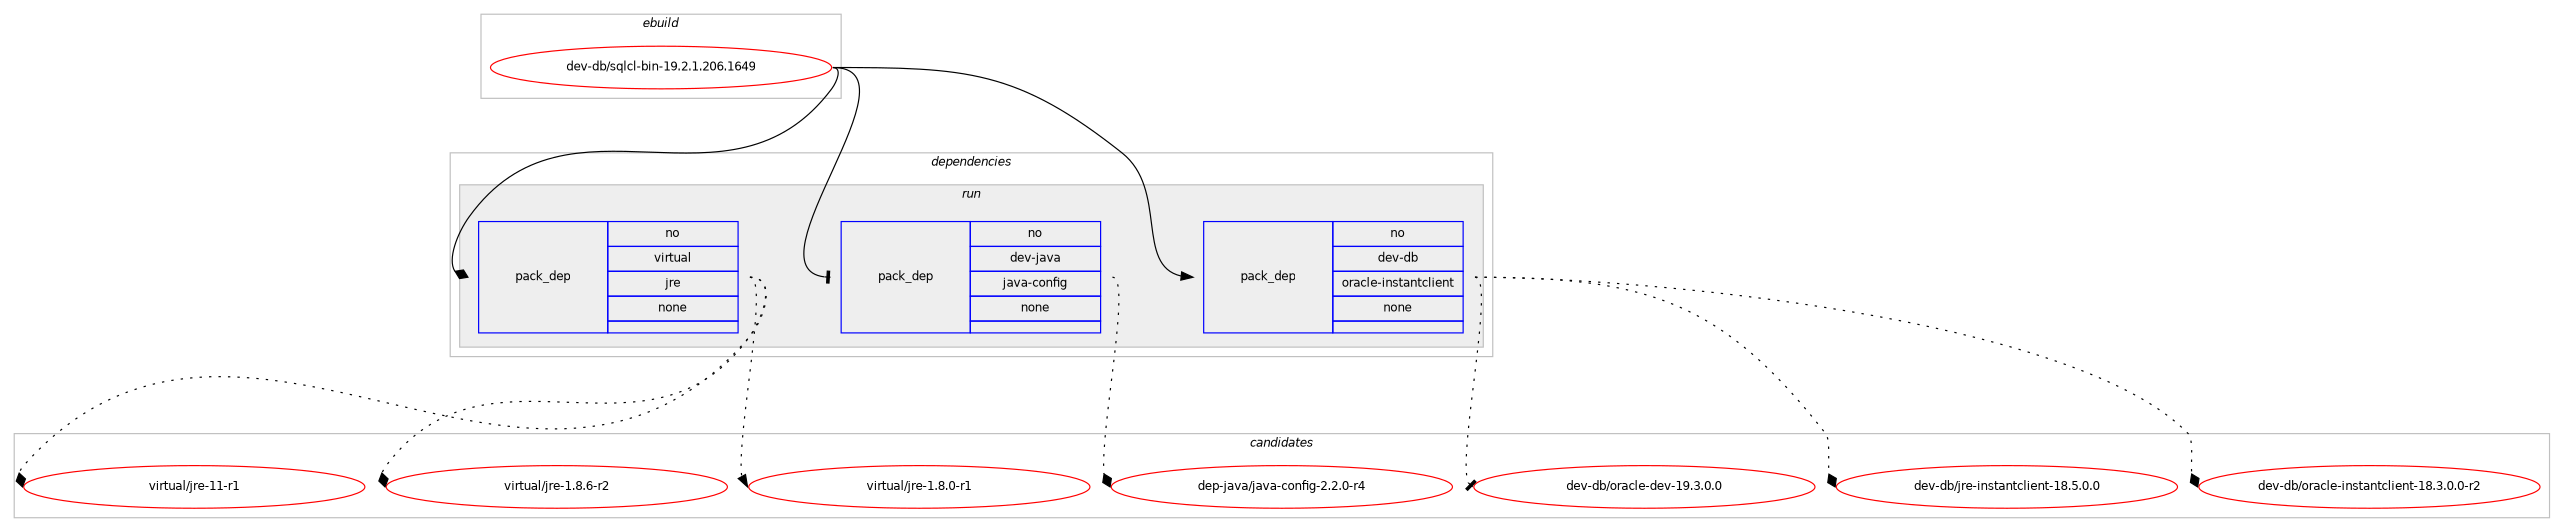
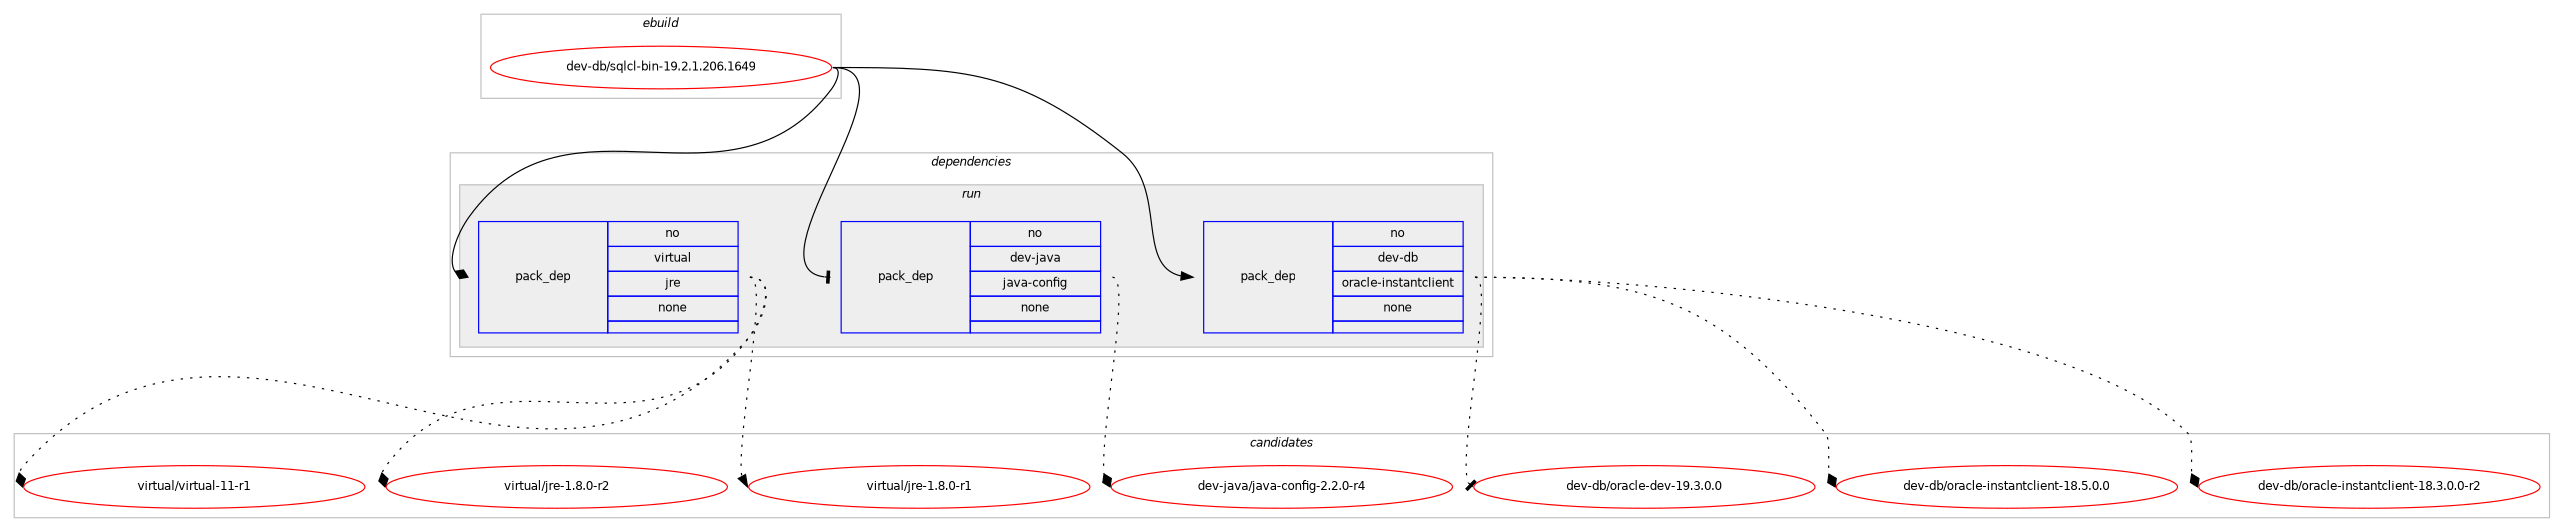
(194, 487) -> (194, 487)
(557, 487) -> (557, 487)
(1282, 487) -> (1282, 487)
(2007, 487) -> (2007, 487)
